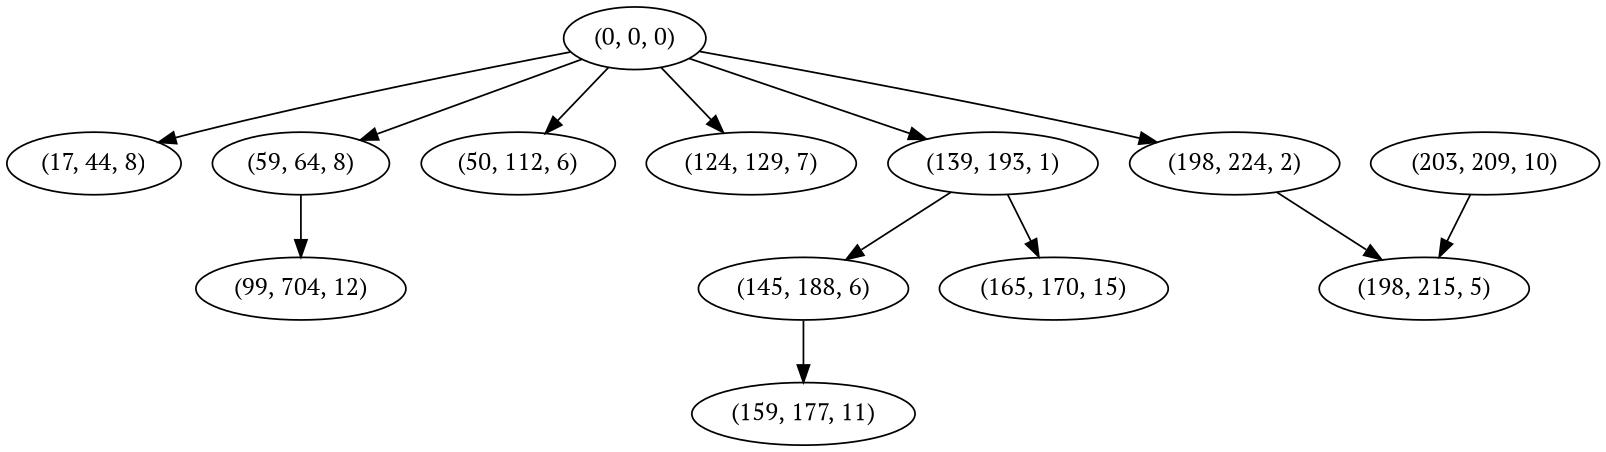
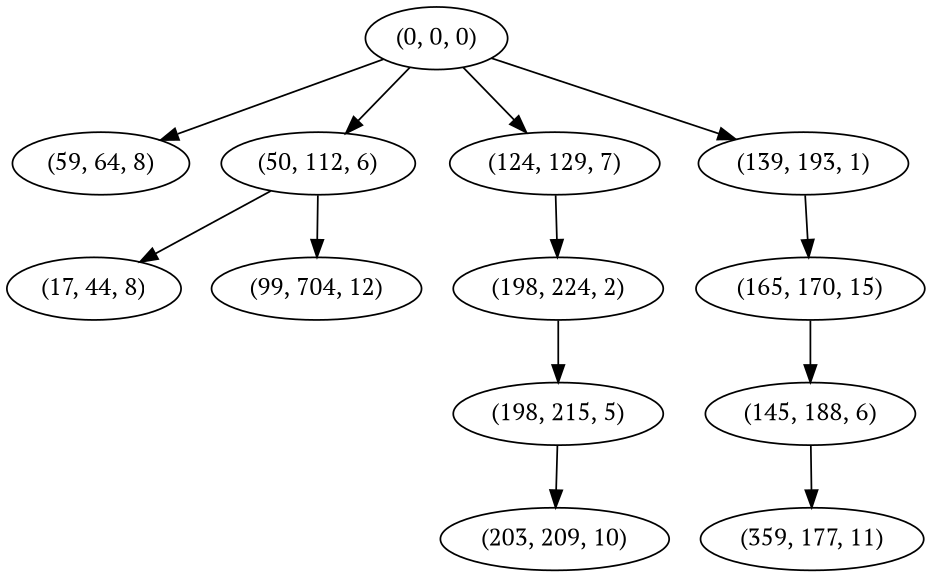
(372, 92) -> (213, 222)
(920, 93) -> (556, 218)
(301, 218) -> (318, 218)
(1459, 218) -> (557, 468)
(906, 221) -> (810, 343)
(803, 414) -> (812, 539)
